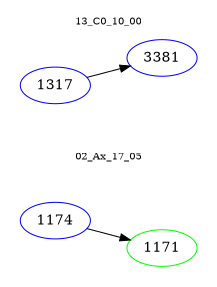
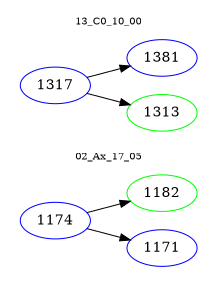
(162, 58) -> (162, 58)
none -> (162, 113)
none -> (162, 193)
(162, 248) -> (162, 248)
